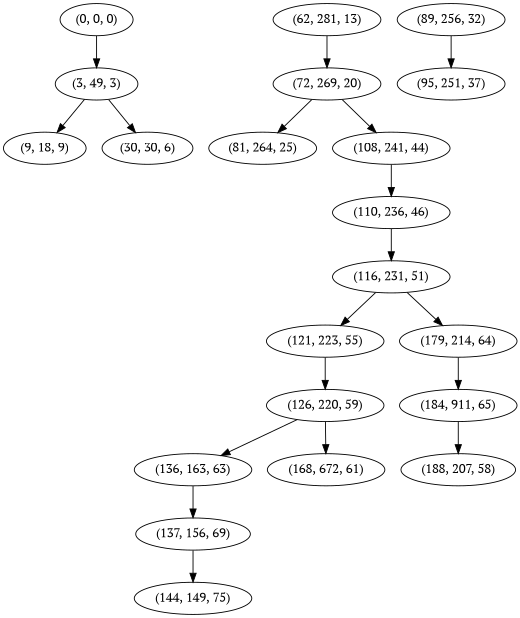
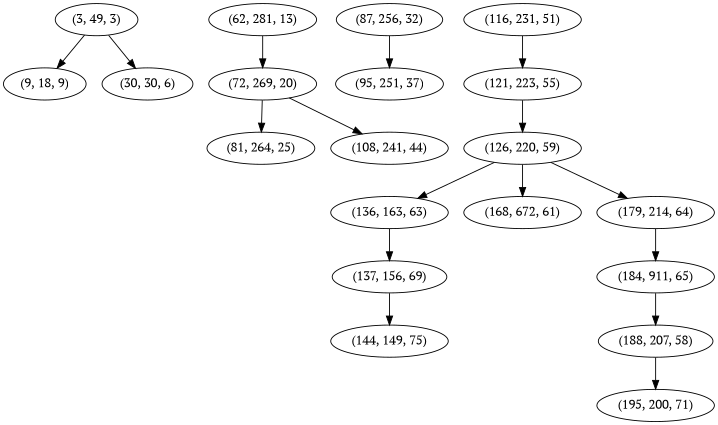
(97, 20) -> none
(451, 20) -> (390, 20)
(391, 213) -> none
(422, 306) -> (585, 178)
none -> (656, 405)
